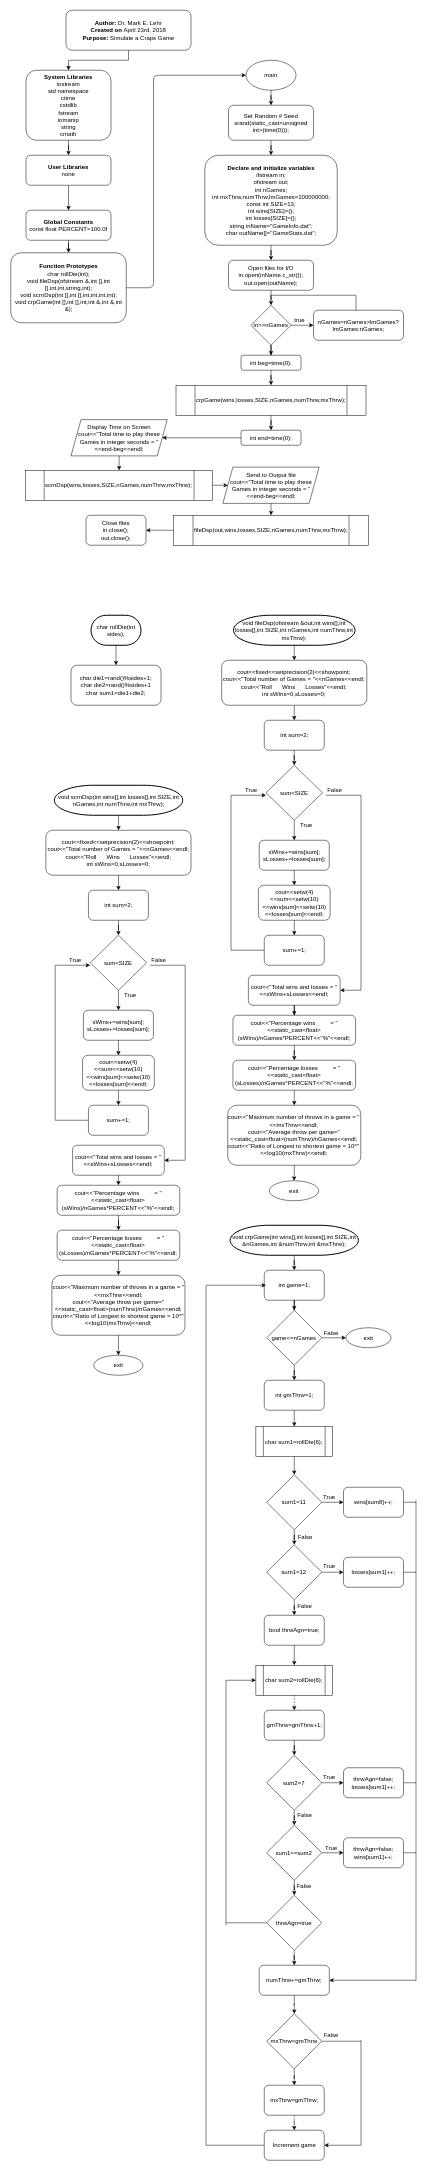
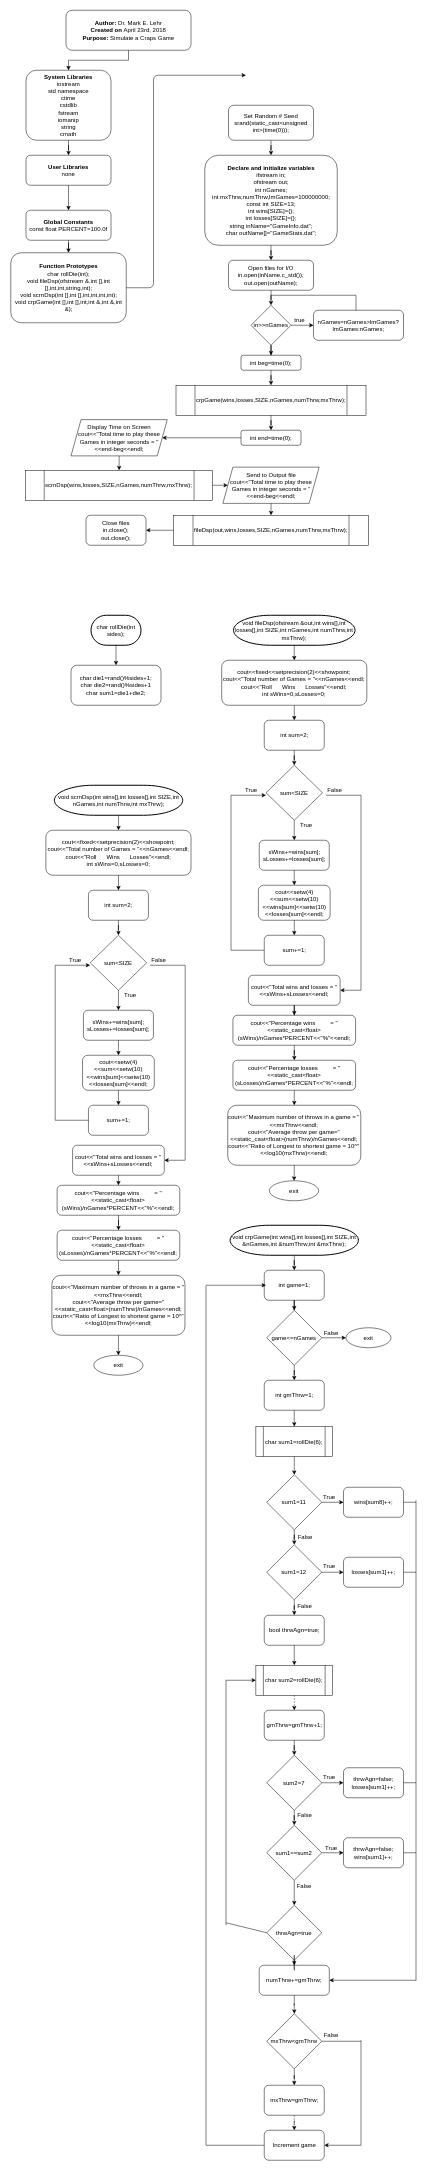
(271, 75) -> none
(271, 98) -> none
(271, 275) -> (271, 275)
(294, 1923) -> (294, 1933)
